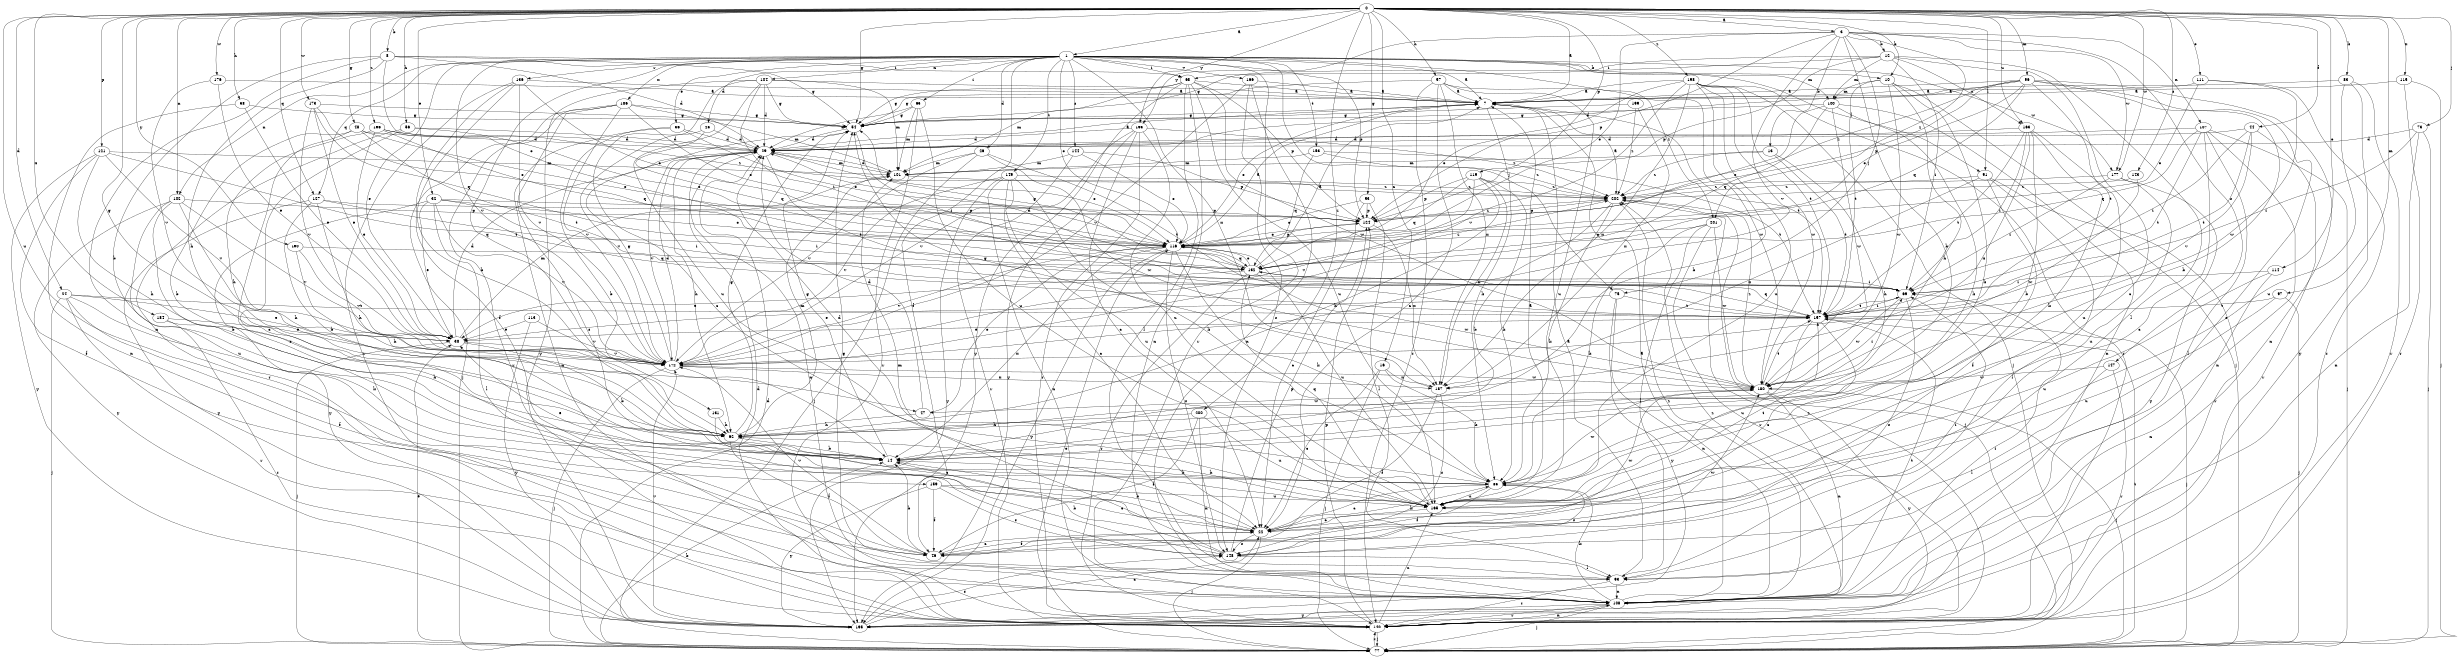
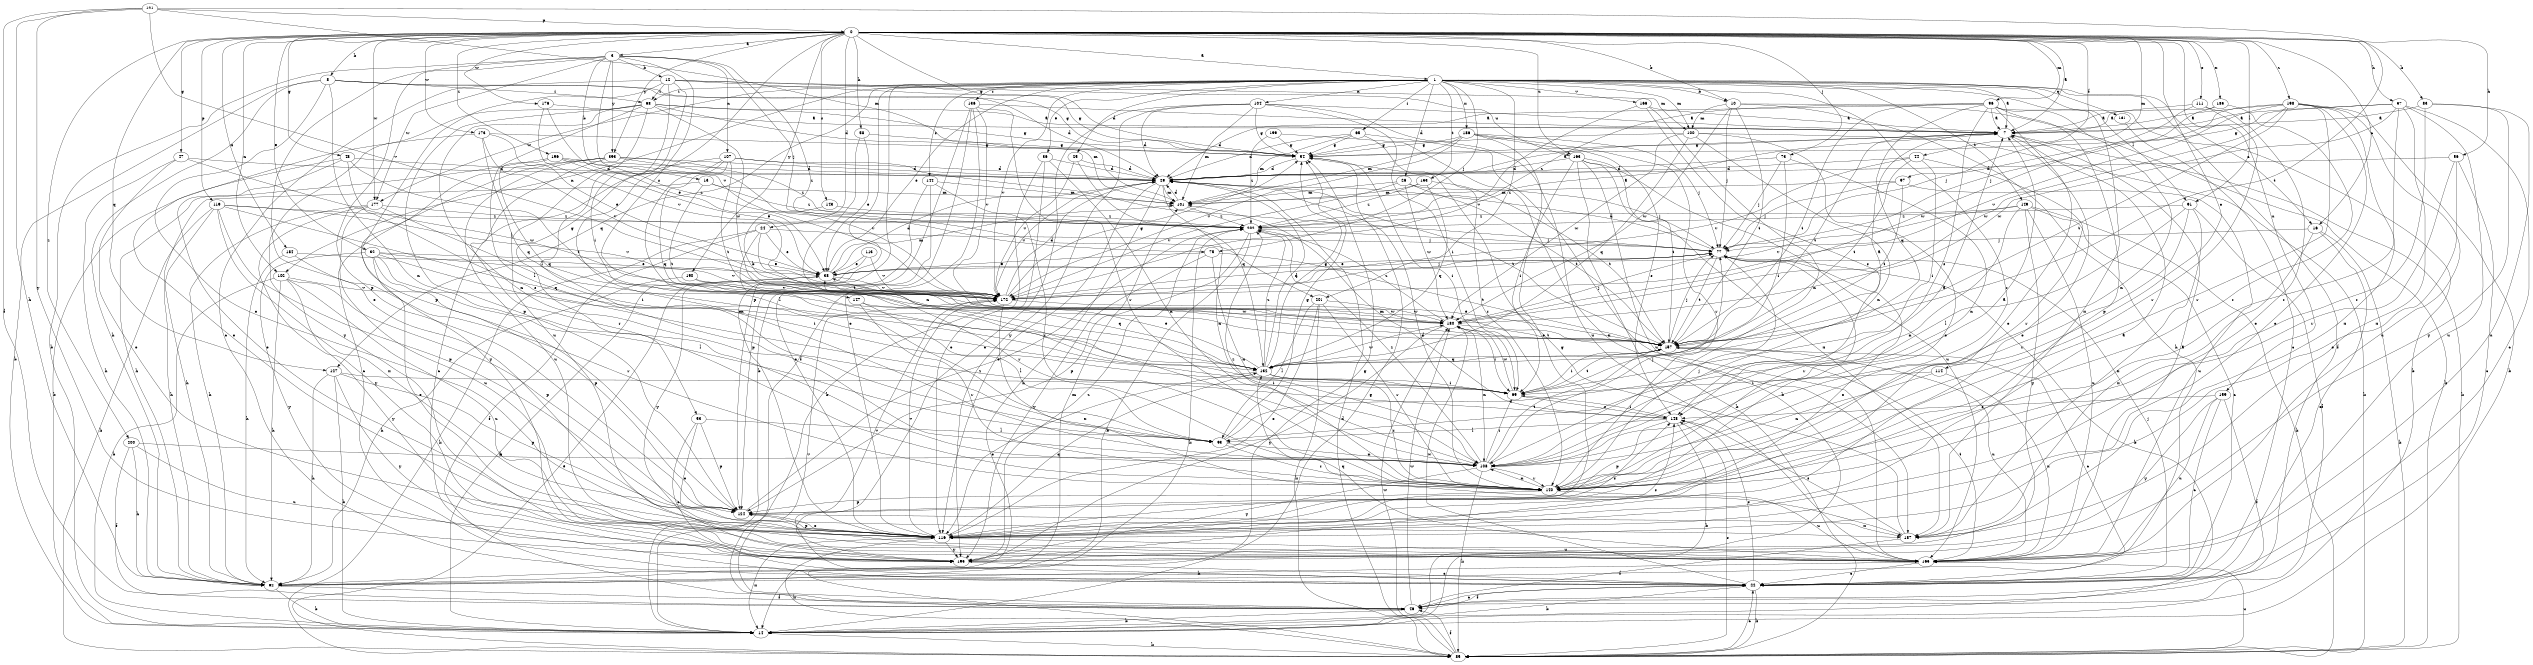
(671, 10) -> (500, 20)
(2404, 80) -> (2220, 104)
none -> (2082, 94)
(1571, 126) -> (1626, 176)
(1139, 128) -> (612, 157)
none -> (1543, 189)
(2031, 282) -> (753, 264)
(1343, 398) -> (496, 235)
(723, 424) -> (197, 349)
